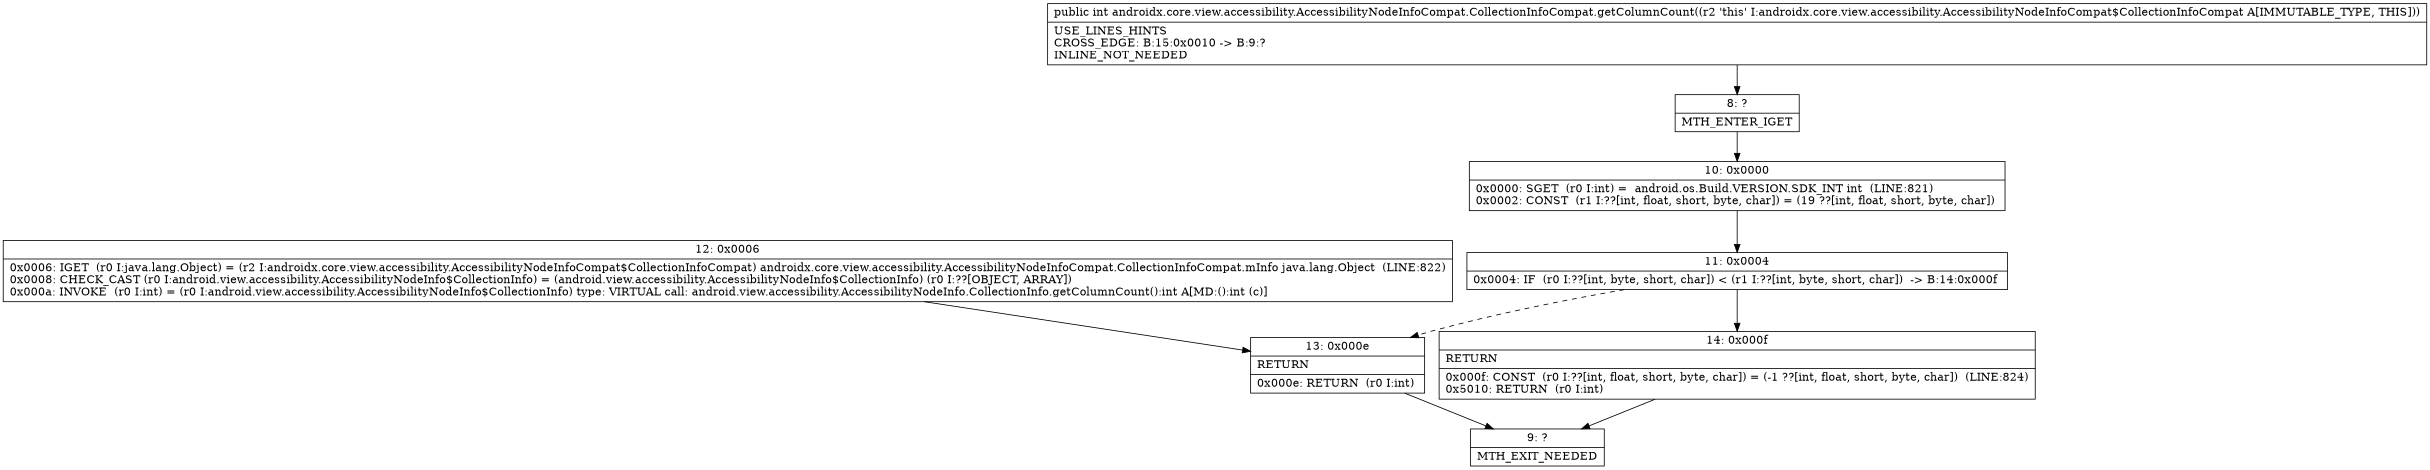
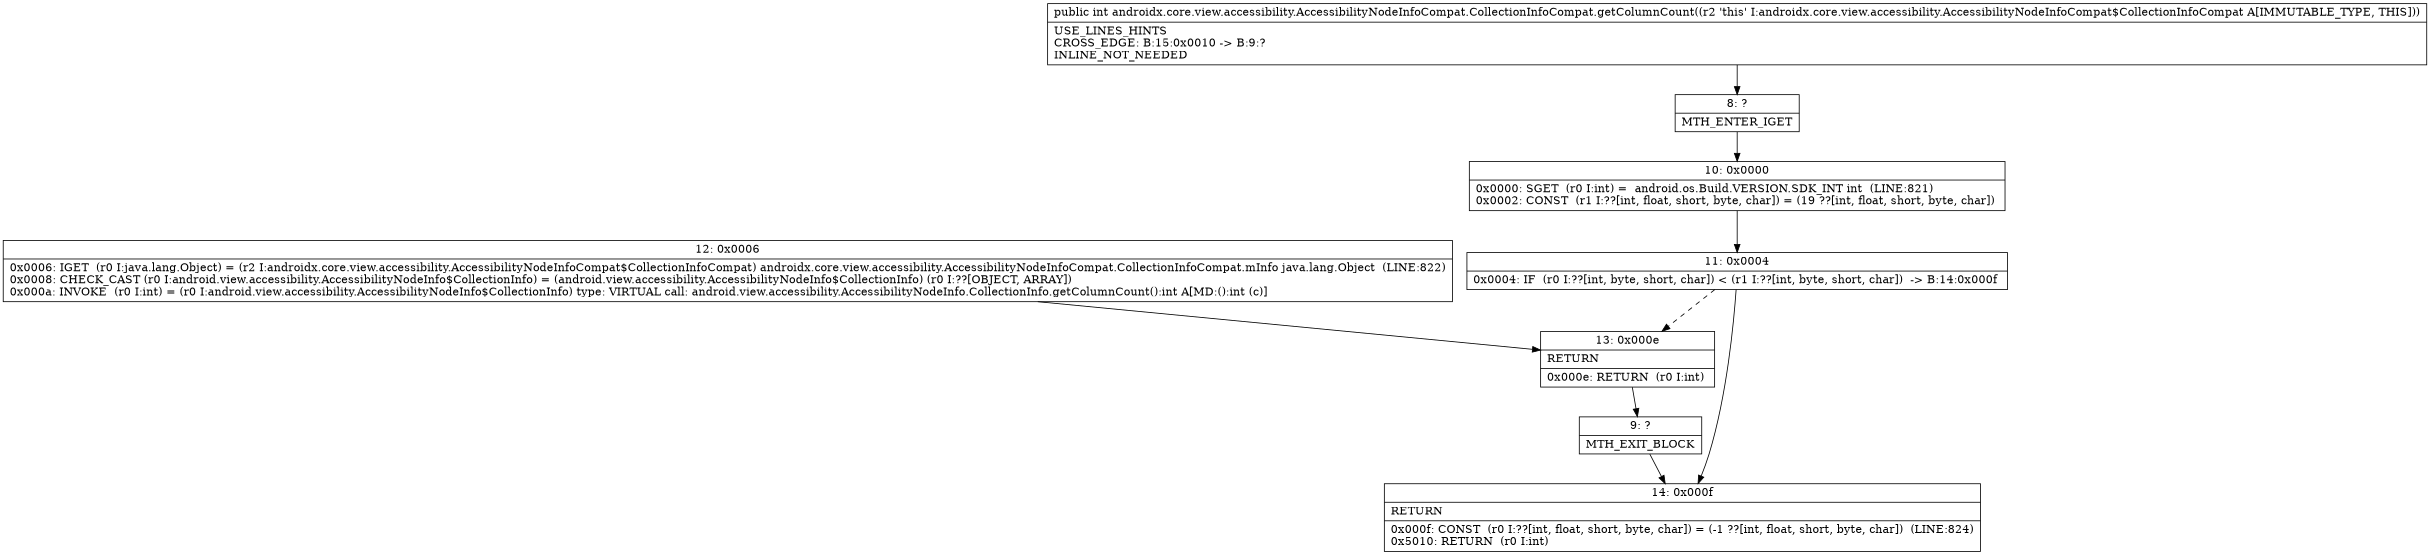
(1622, 413) -> (1656, 465)
(1537, 456) -> (1641, 444)
